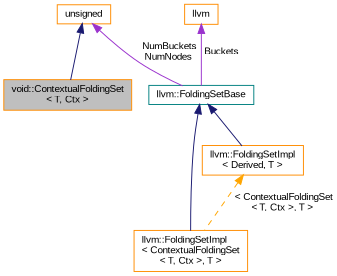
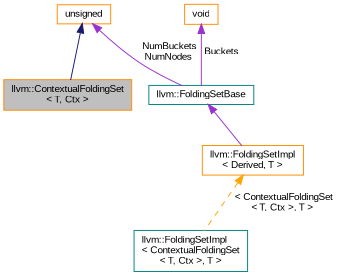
(201, 14) -> (201, 14)
(68, 95) -> (68, 95)
(228, 129) -> (228, 129)
(192, 172) -> none
(191, 251) -> (191, 251)
